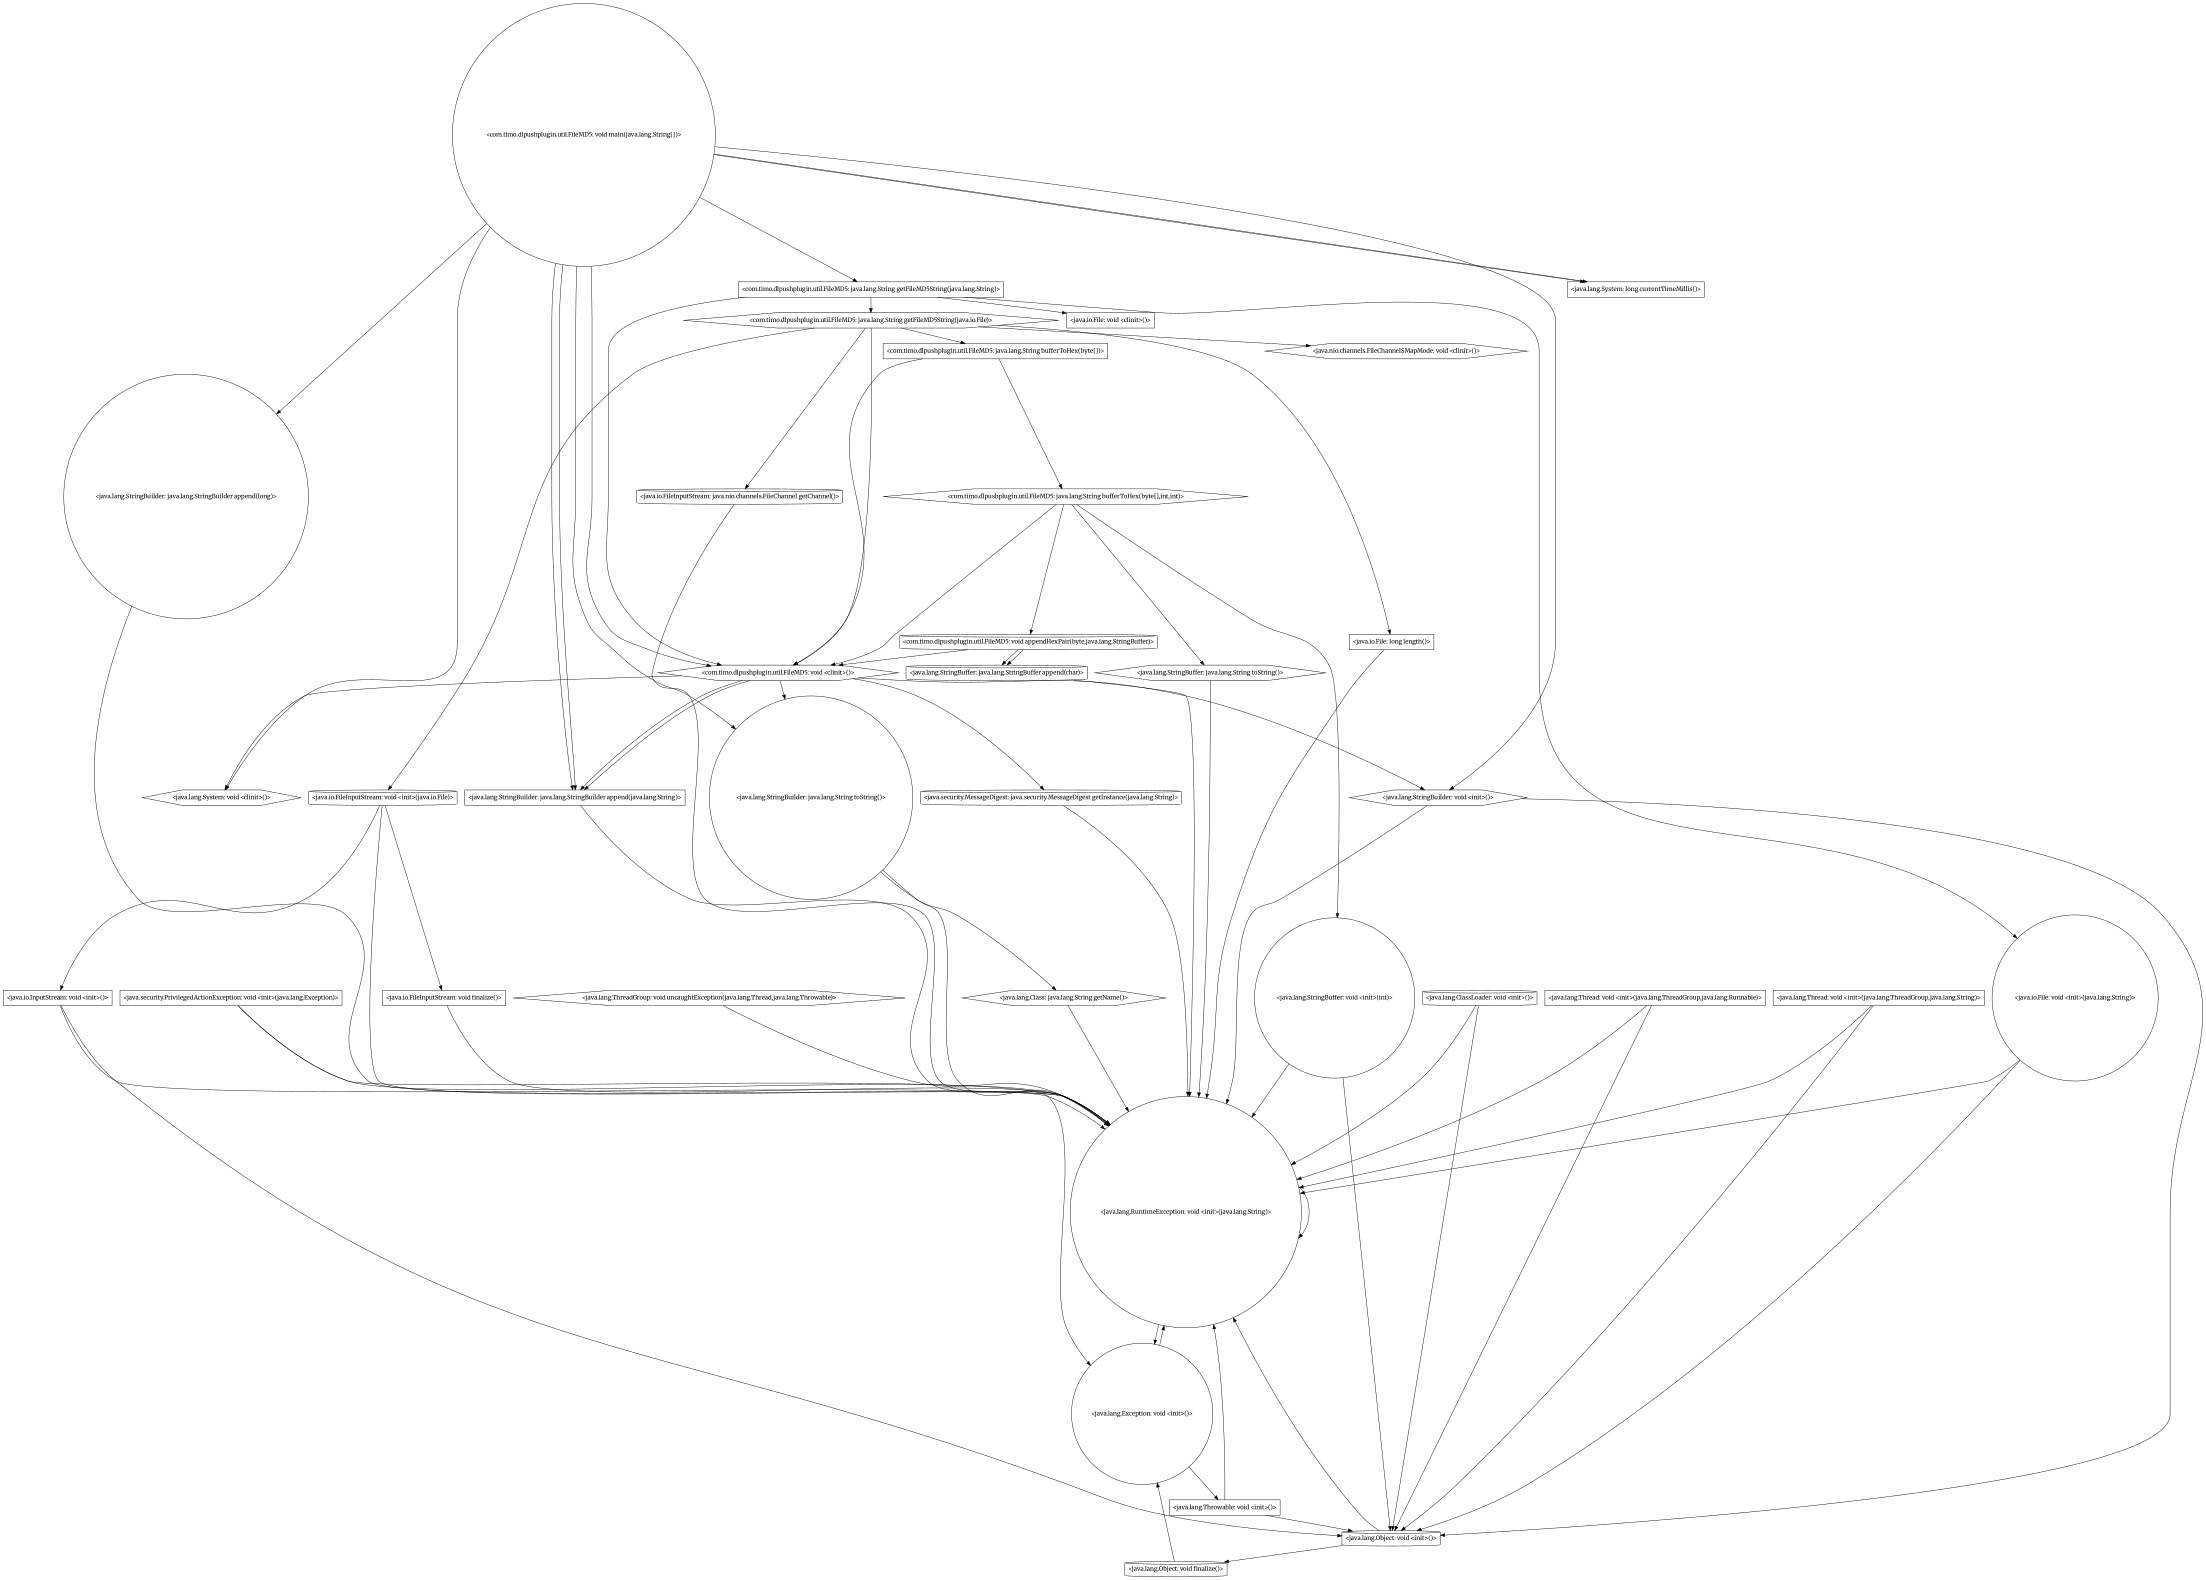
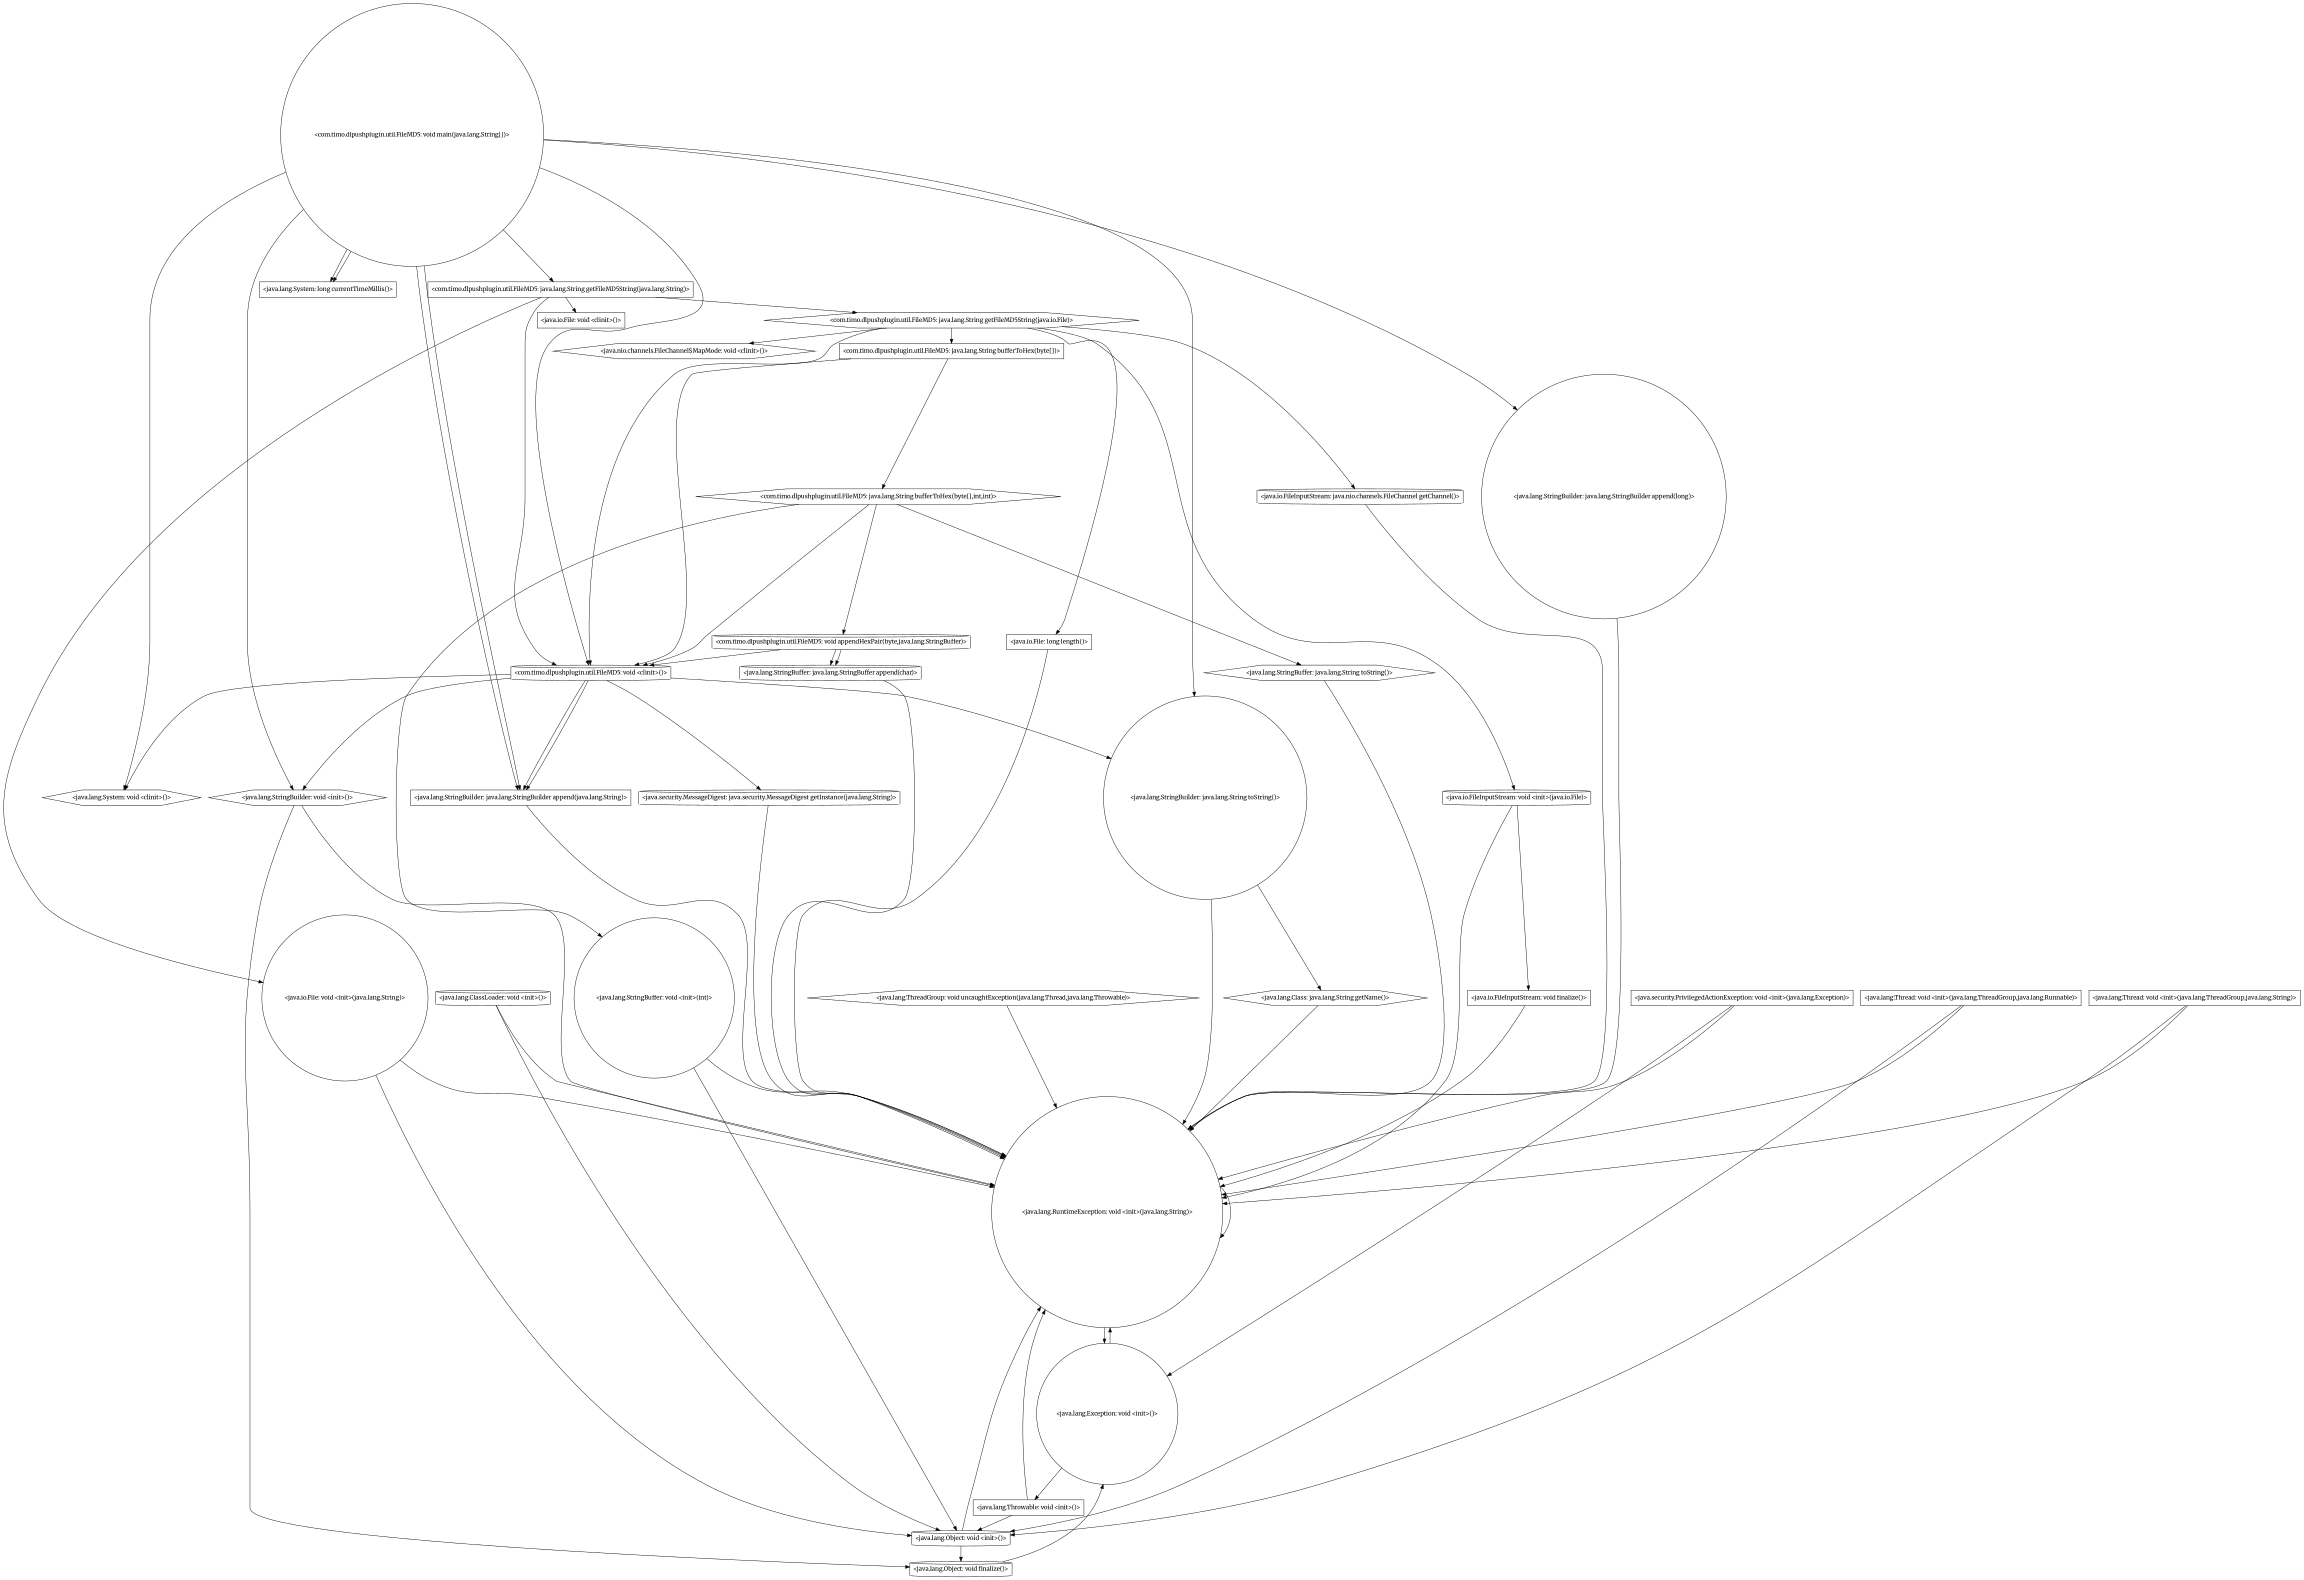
(778, 673) -> (591, 673)
(58, 998) -> none
(2171, 1200) -> (250, 1484)
